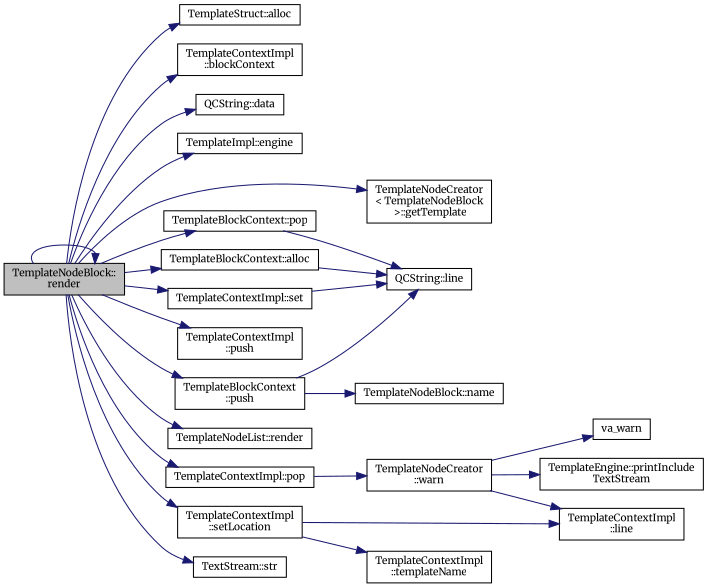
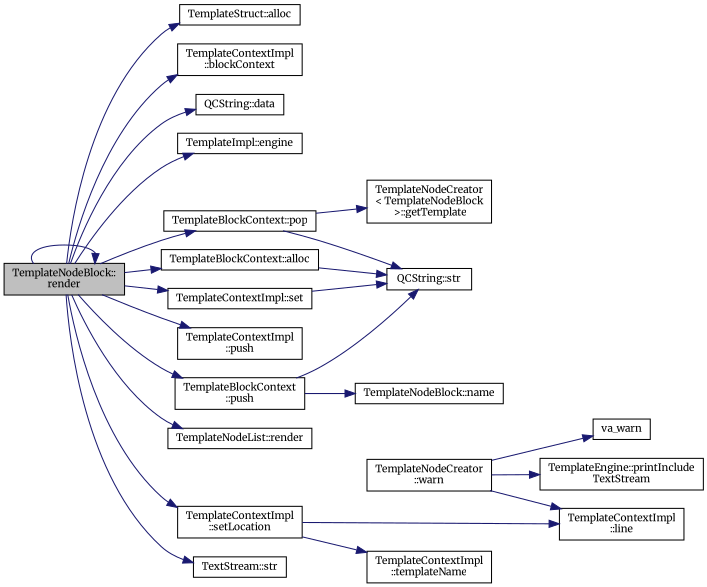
(206, 190) -> (336, 211)
(429, 279) -> (429, 279)
(240, 477) -> none
